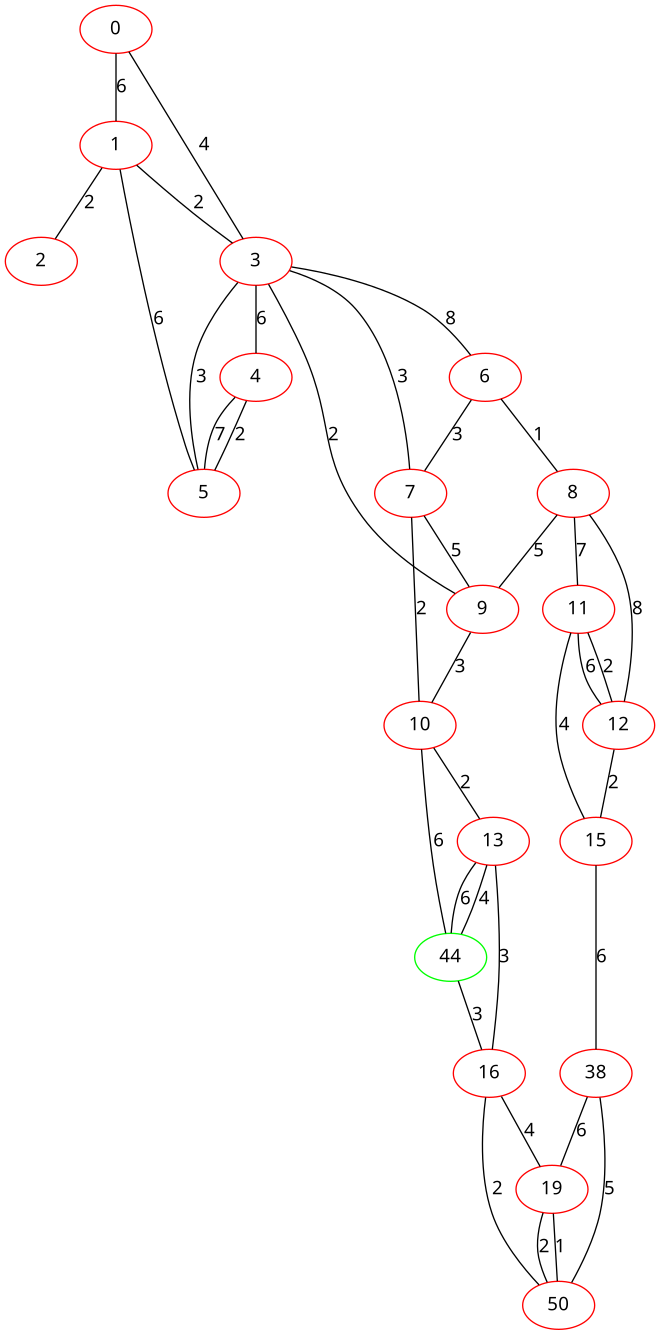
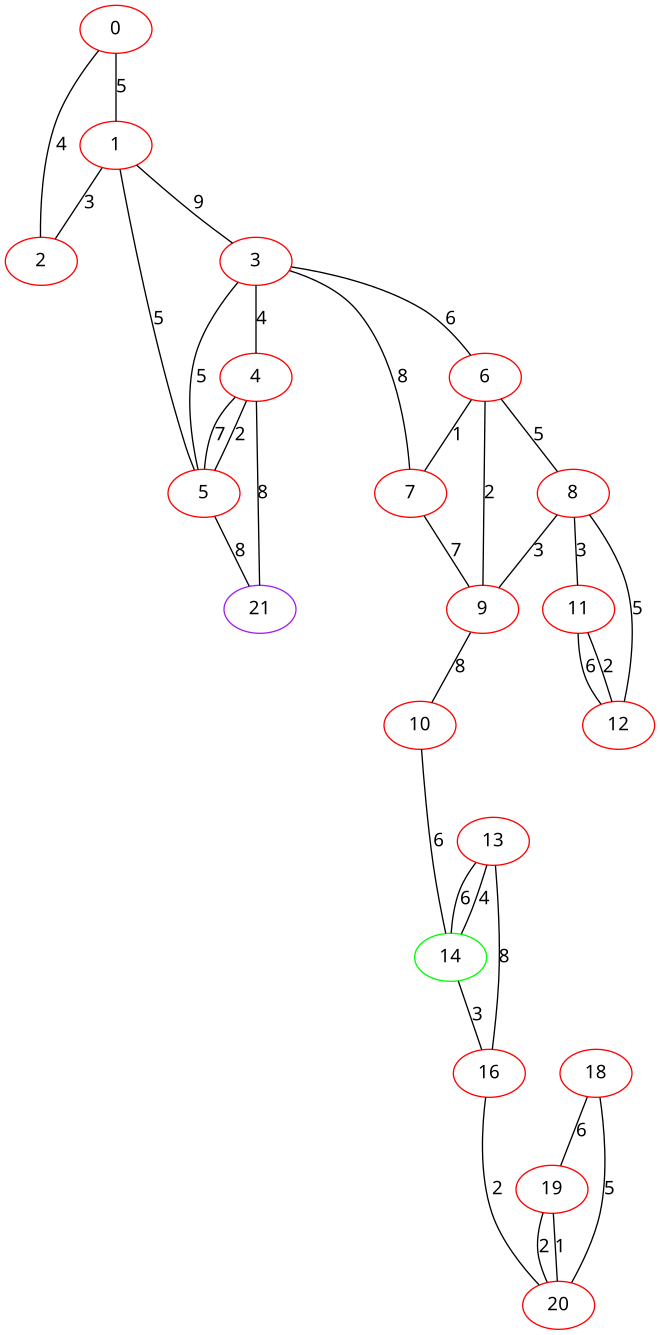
(122, 87) -> (122, 87)
(186, 145) -> (51, 138)
(90, 203) -> (90, 203)
(199, 203) -> (199, 203)
(159, 319) -> (159, 319)
(262, 319) -> (262, 319)
(451, 319) -> (451, 319)
(202, 377) -> (202, 377)
(403, 377) -> (403, 377)
(458, 435) -> (458, 435)
(539, 435) -> (539, 435)
(333, 458) -> (484, 493)
(457, 551) -> (457, 551)
(539, 551) -> (539, 551)
(582, 551) -> (582, 551)
none -> (260, 609)
(415, 609) -> none
(638, 609) -> (638, 609)
(461, 667) -> (461, 667)
(457, 783) -> none
(596, 841) -> none
(451, 957) -> (451, 957)
(505, 957) -> (505, 957)
(596, 1073) -> (596, 1073)
(521, 1132) -> none
(559, 1305) -> (559, 1305)
